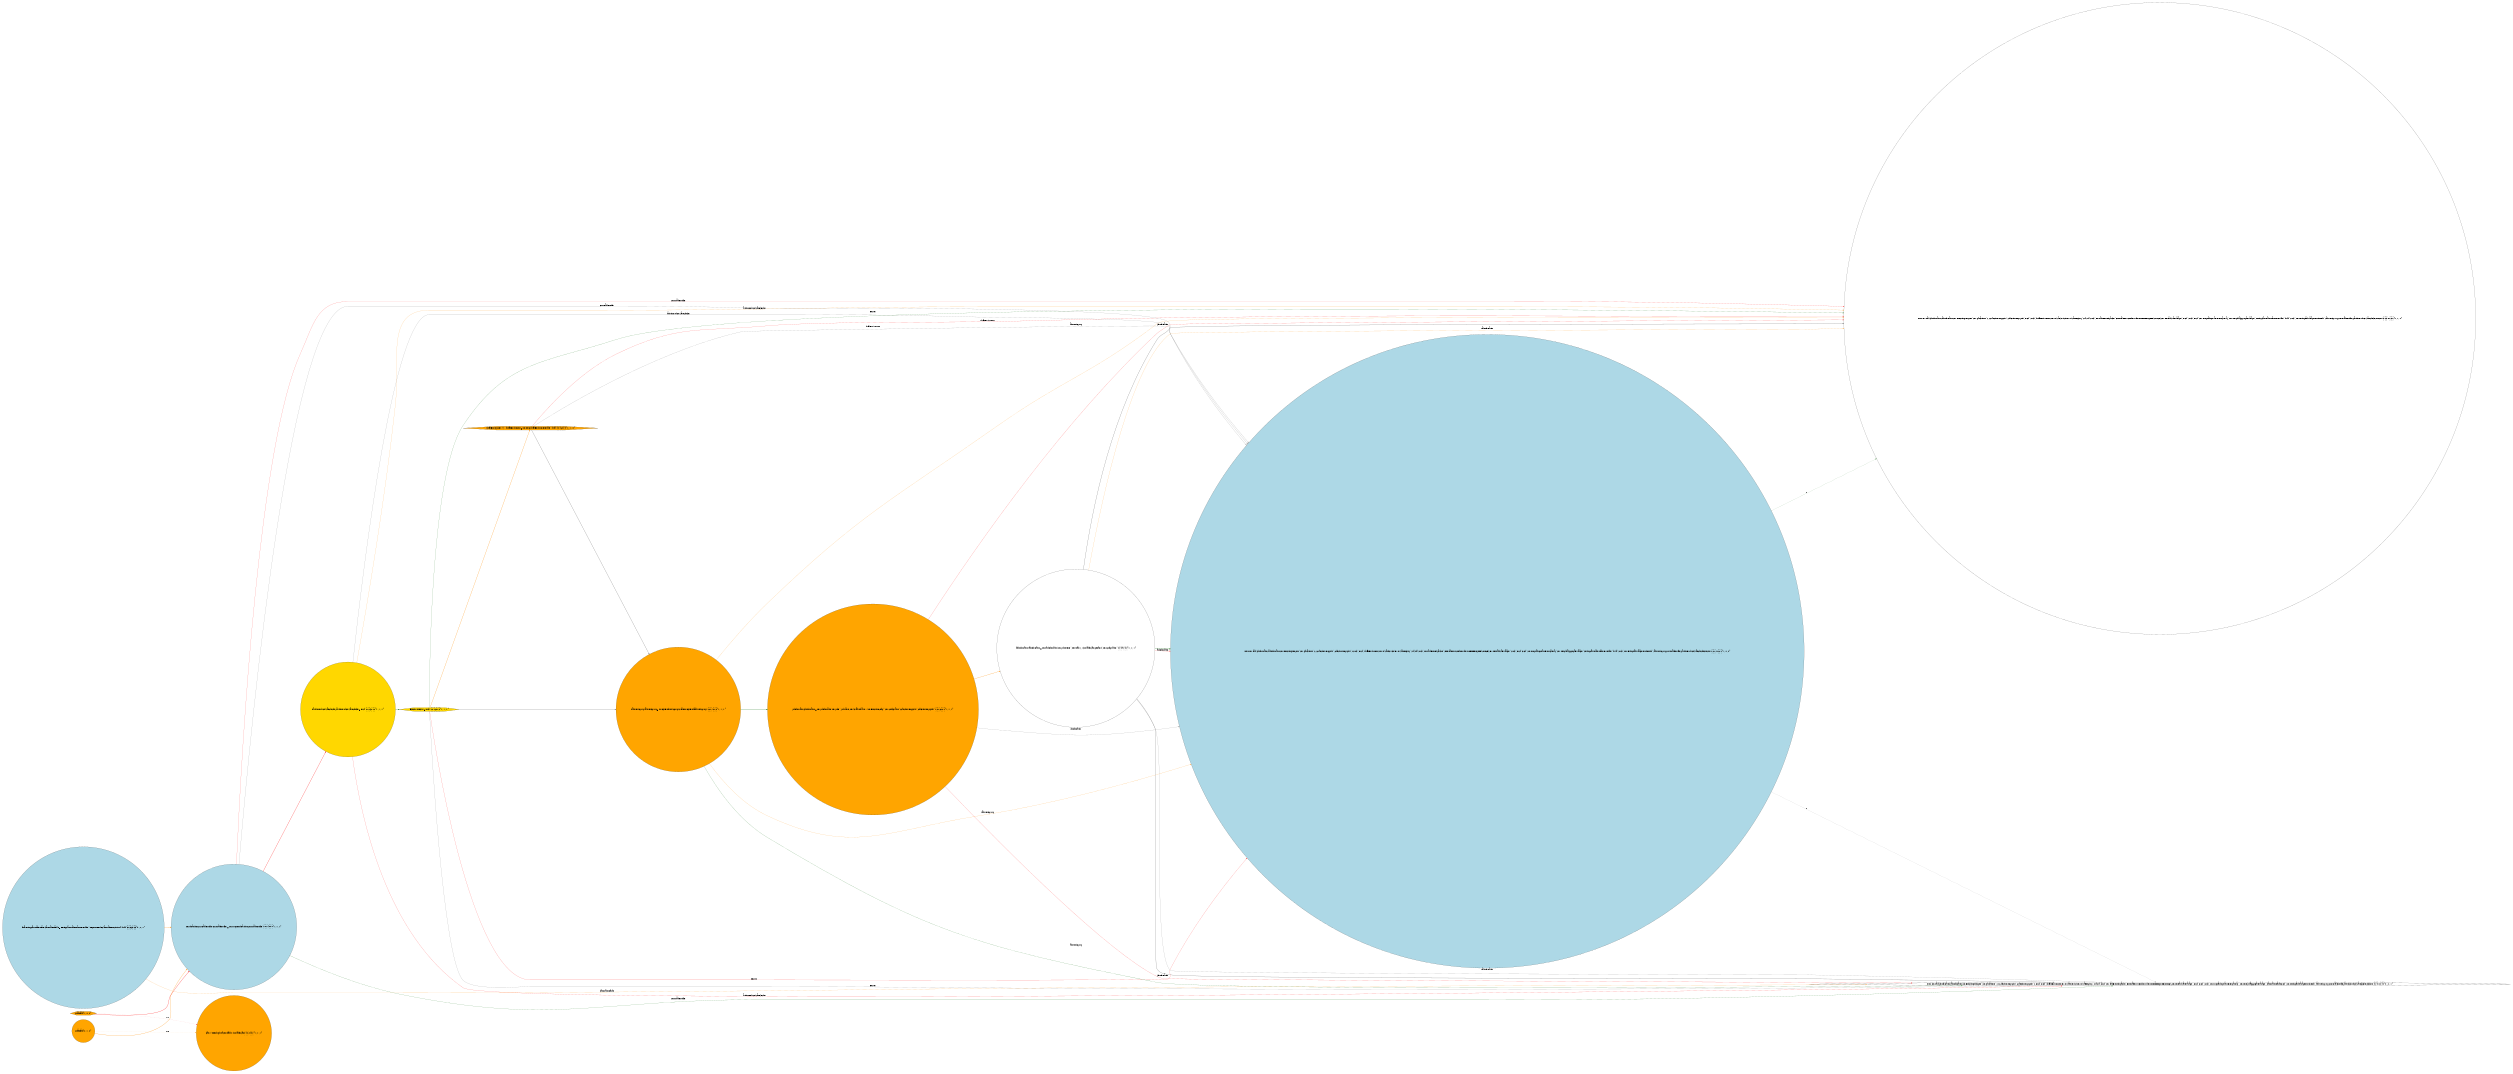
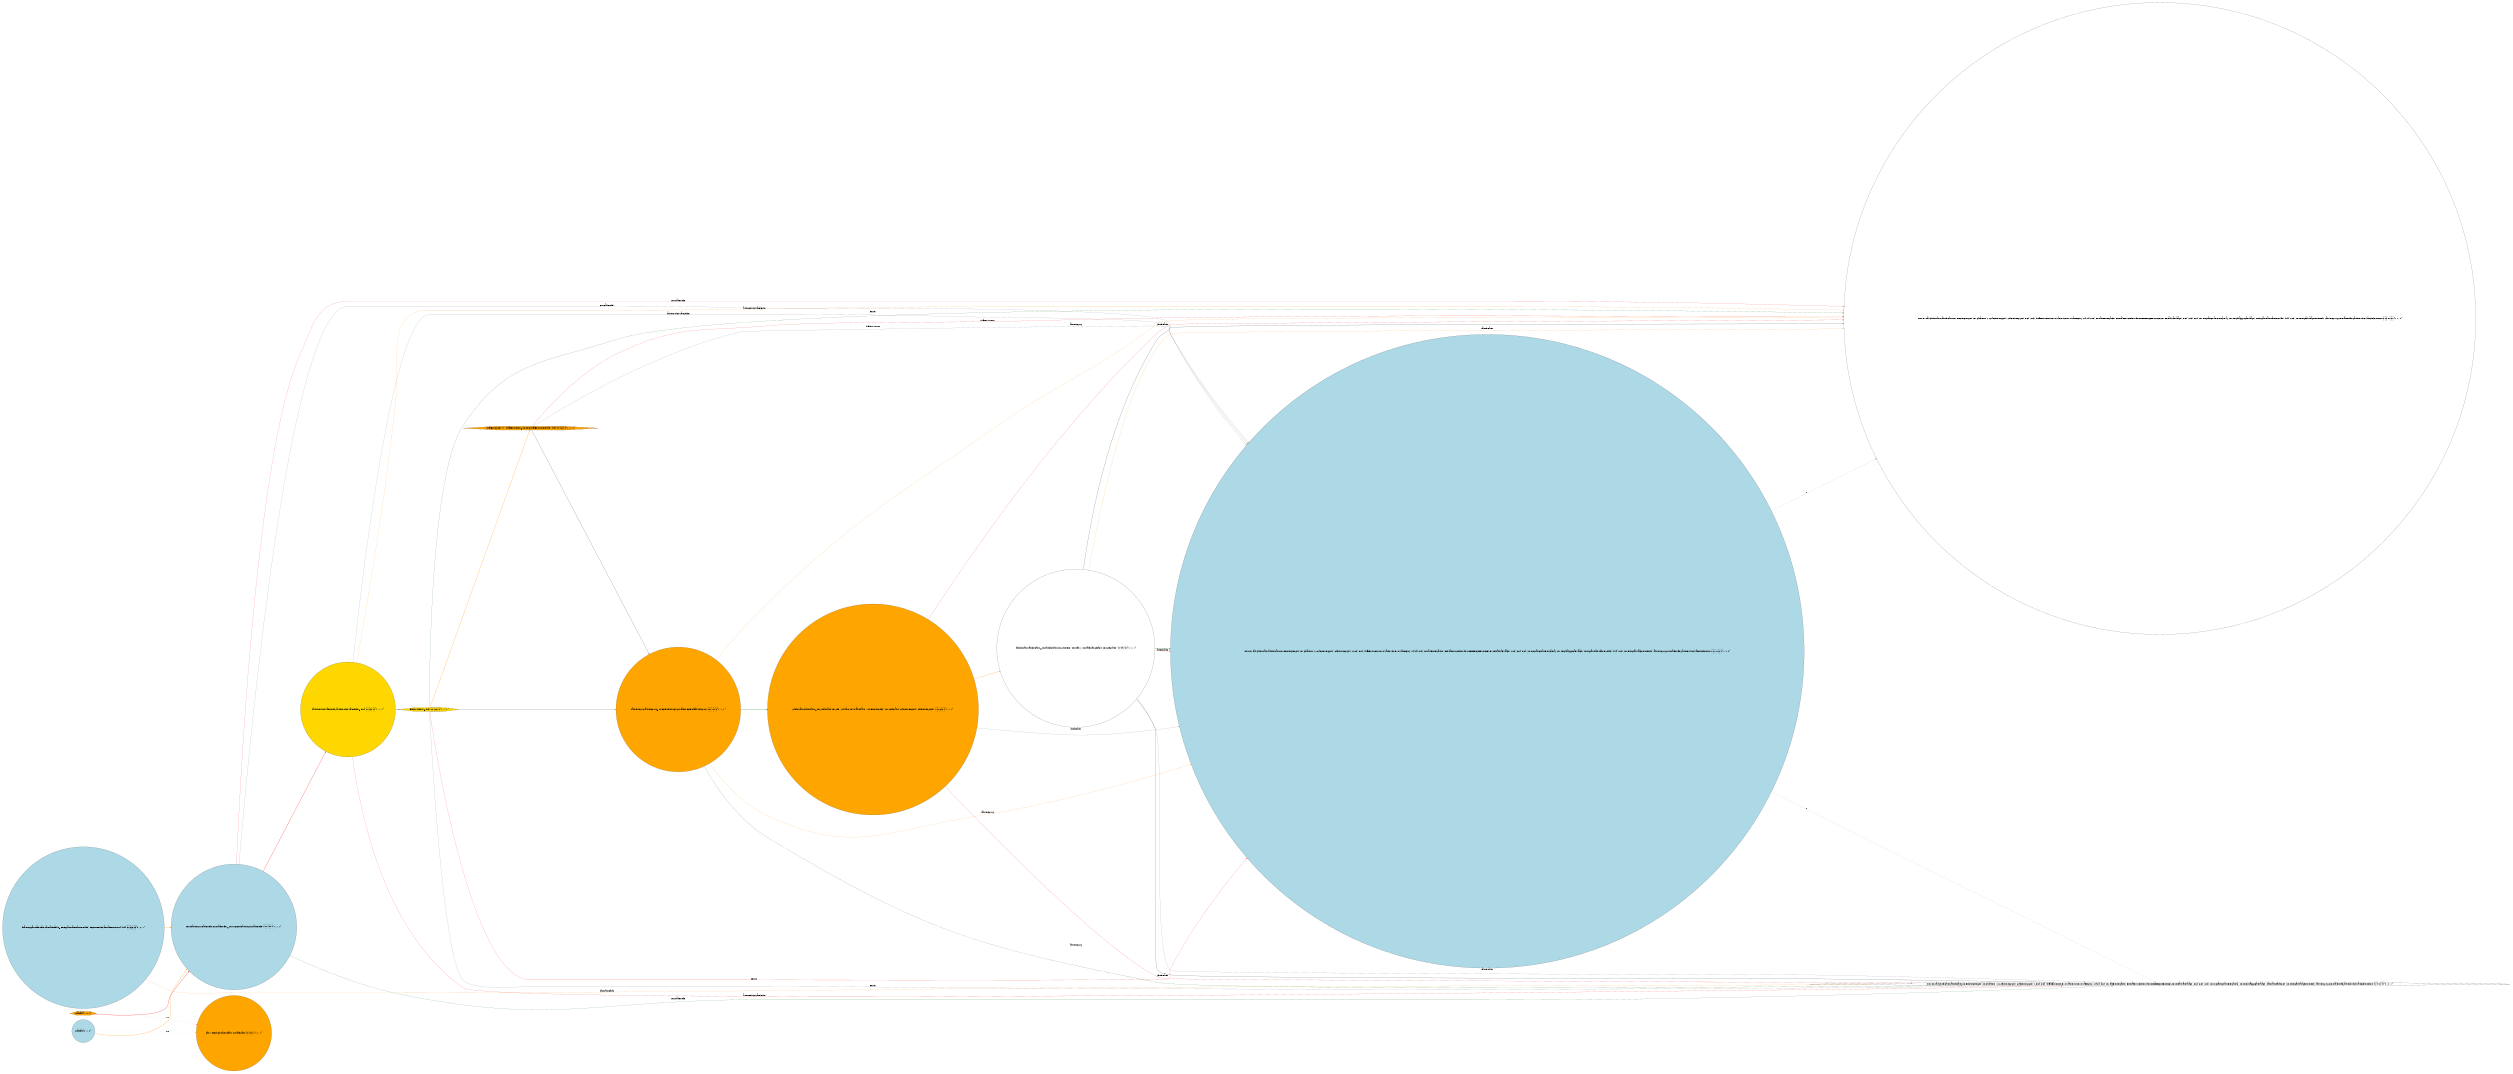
(83, 1031) -> (83, 1031)
